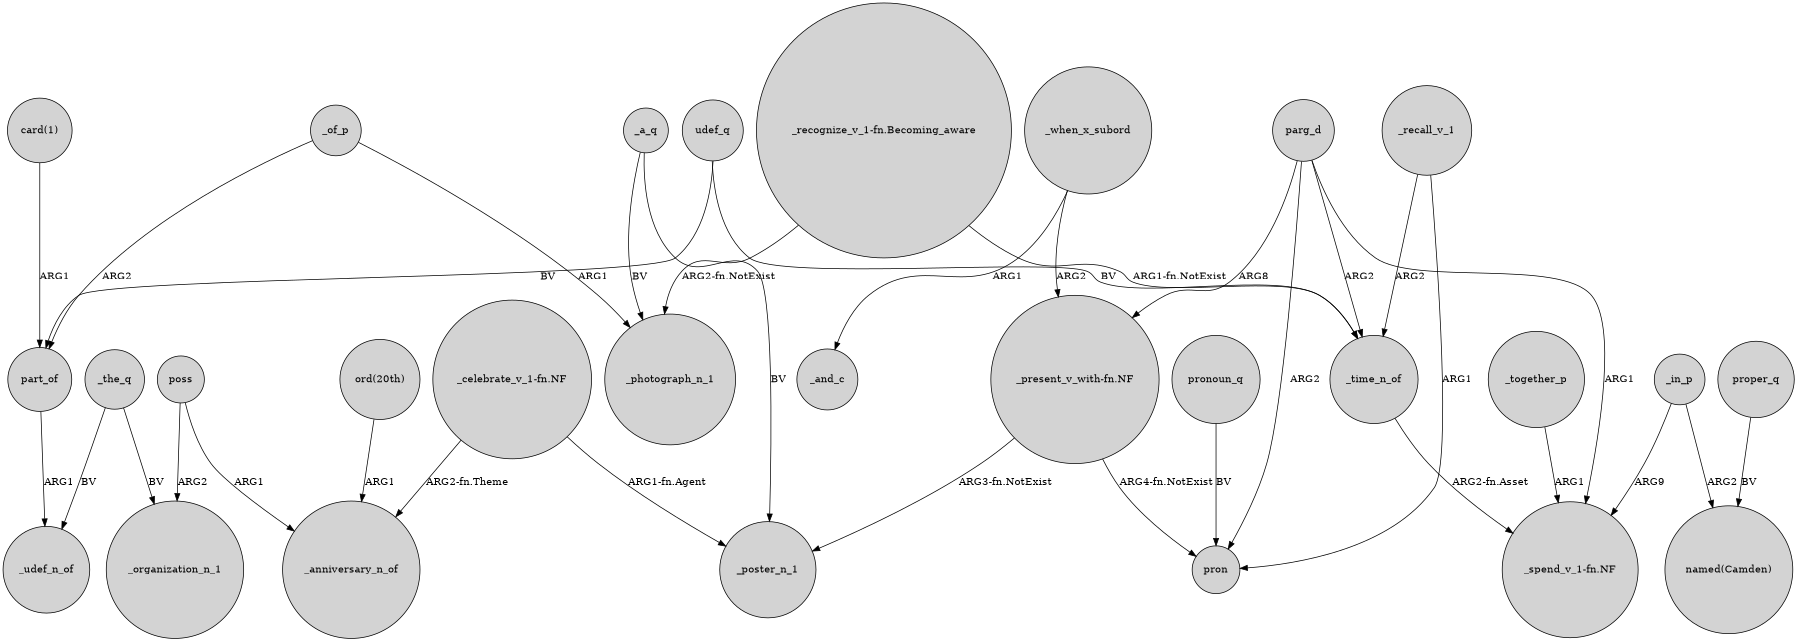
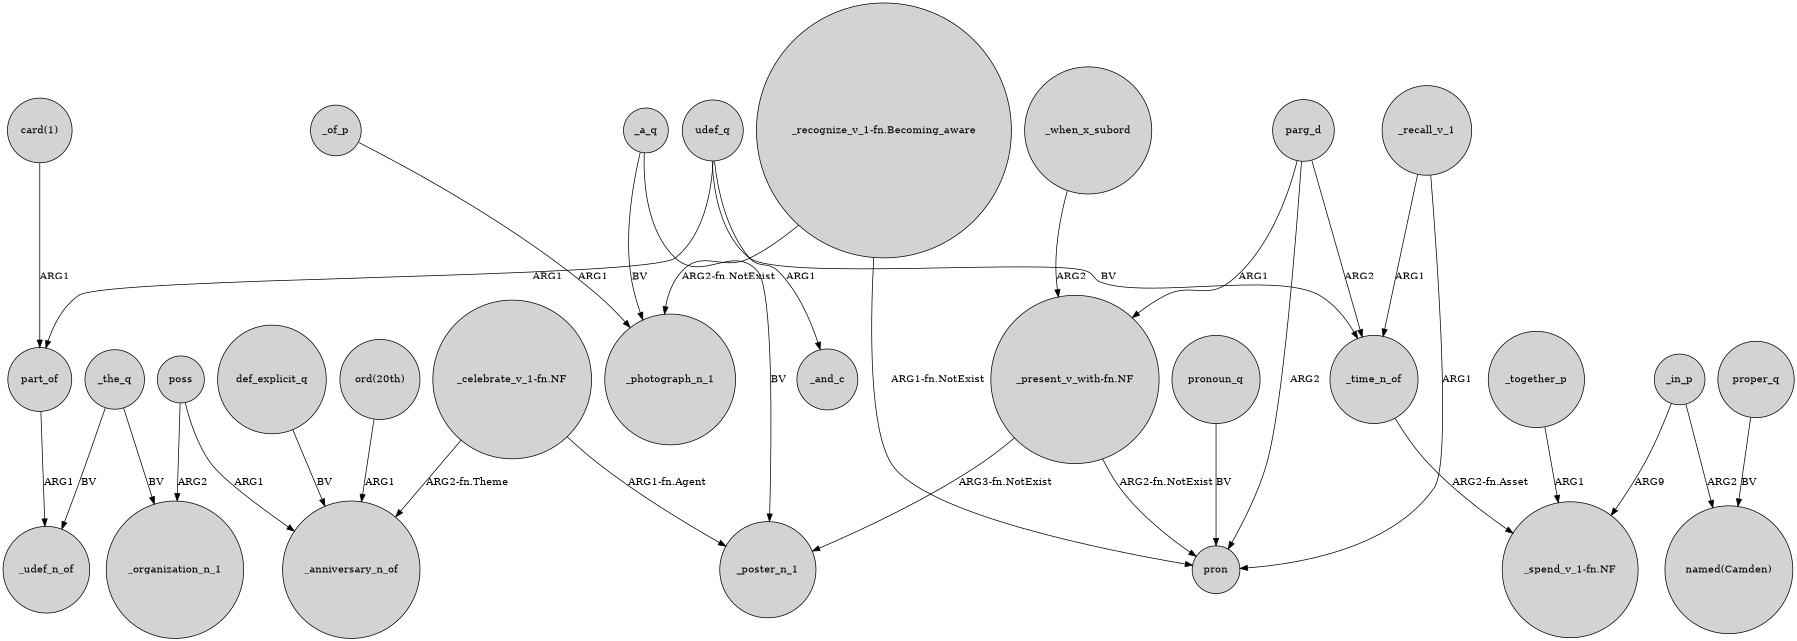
(165, 221) -> none
(1528, 275) -> none
(548, 277) -> (548, 277)
(957, 277) -> (778, 271)
(1254, 277) -> (1254, 277)
(1410, 277) -> (1410, 277)
(1131, 281) -> (922, 489)
none -> (272, 379)
(1166, 482) -> (1166, 482)
